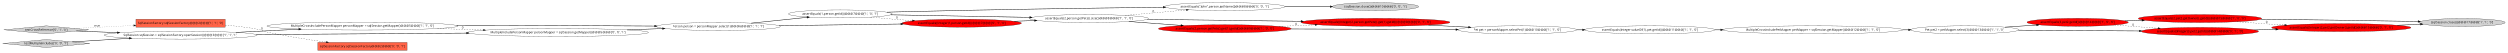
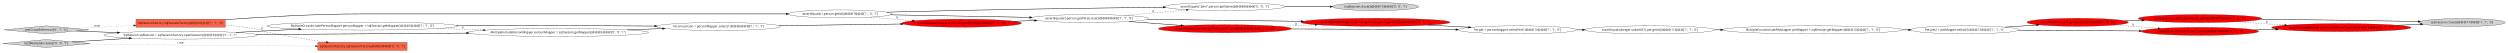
(779, 20) -> (506, 14)
none -> (199, 45)
